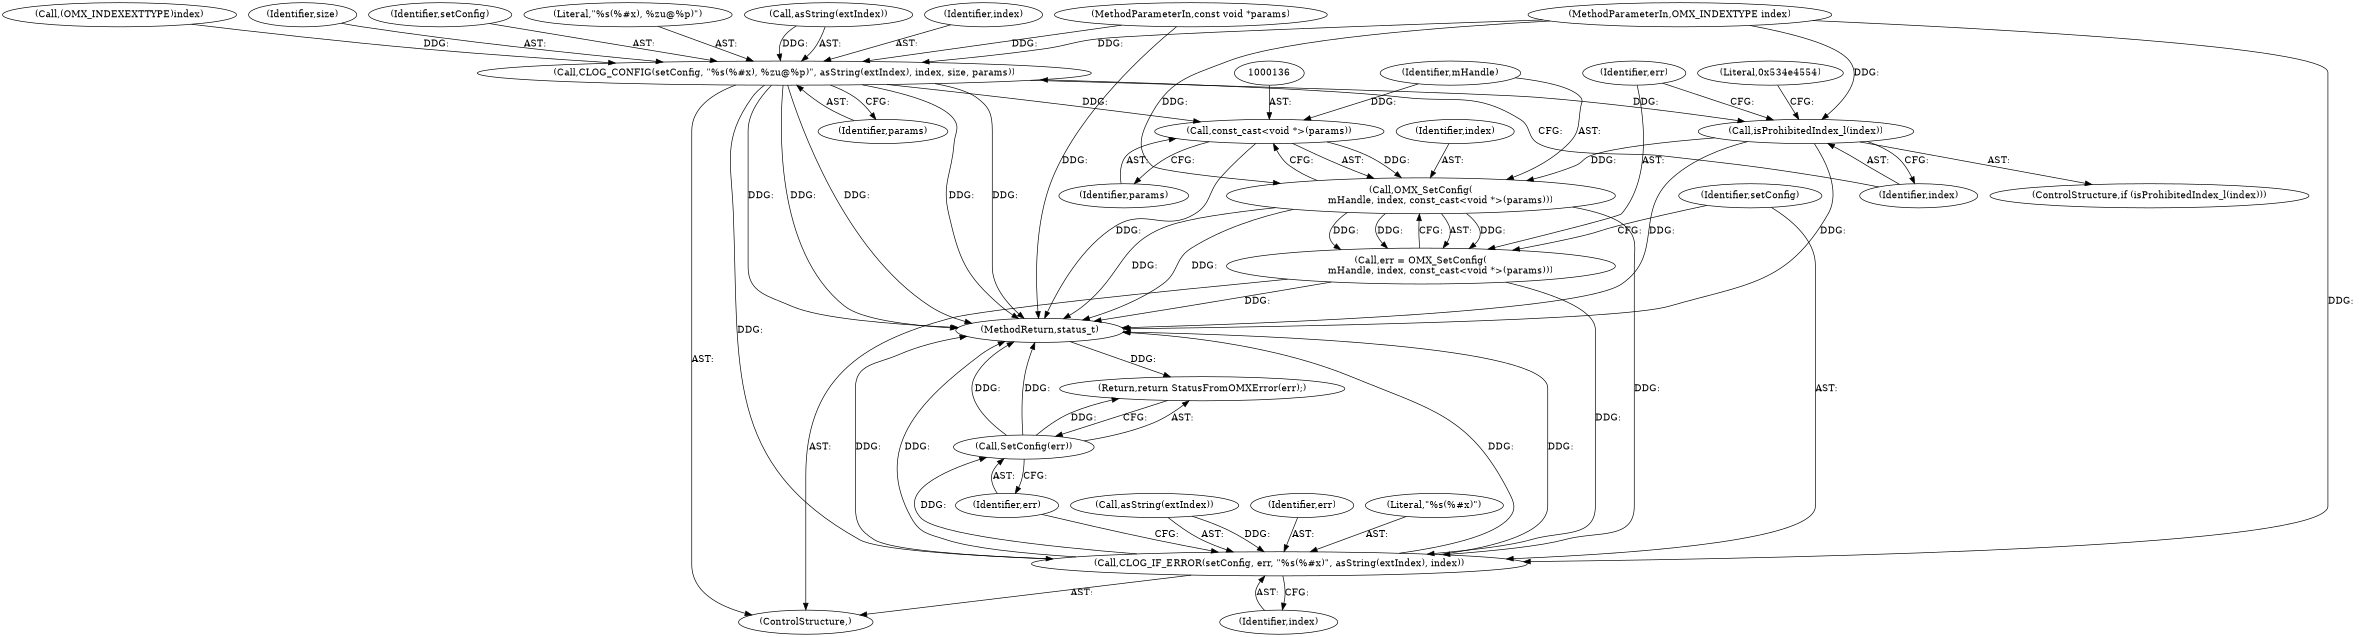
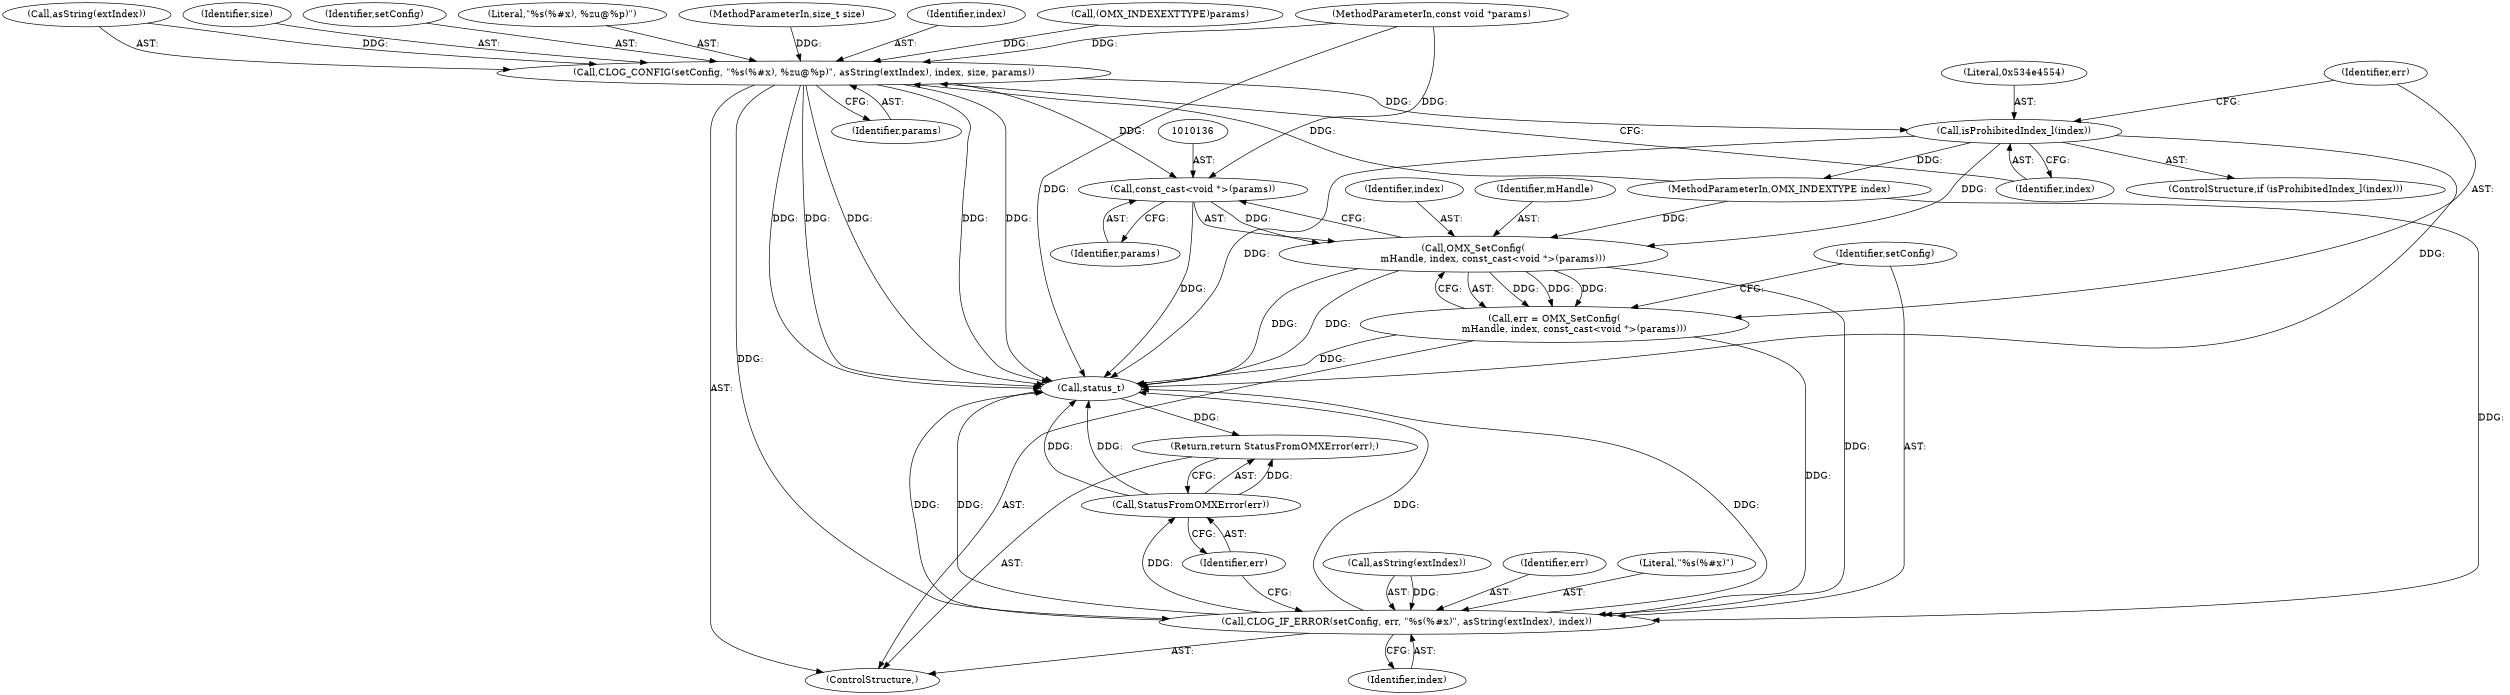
(120, 15) -> (1160, 15)
none -> (787, 15)
(1832, 49) -> (1901, 160)
(1269, 73) -> (1193, 131)
(1364, 101) -> (1374, 116)
(1804, 102) -> (2027, 102)
(1040, 330) -> (1091, 389)
(1024, 447) -> (1191, 505)
none -> (1023, 533)
